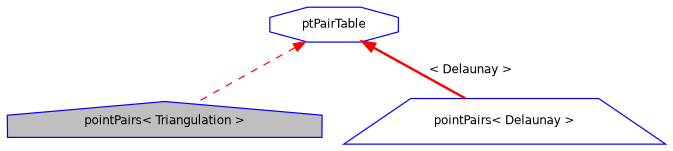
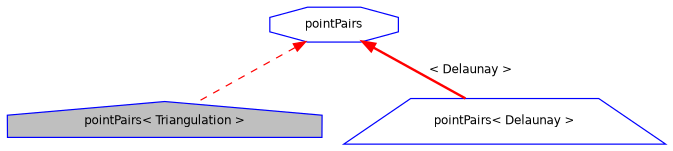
(334, 25) -> (334, 25)
